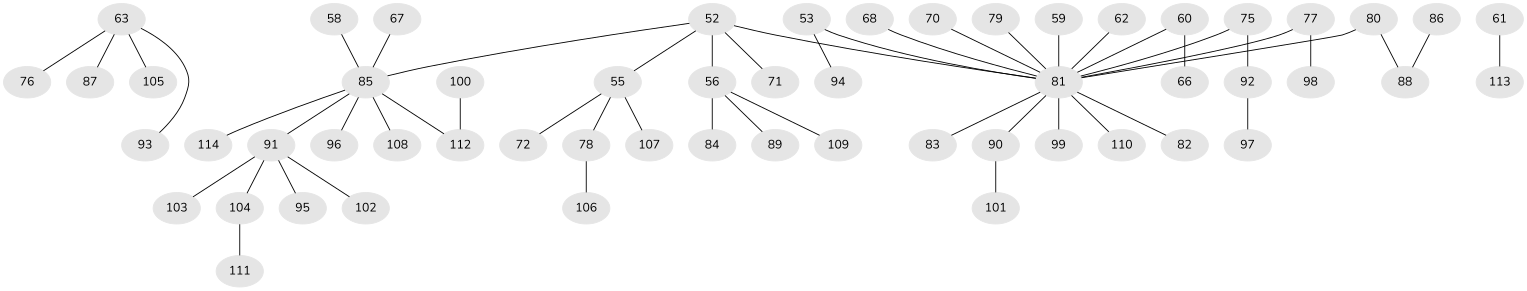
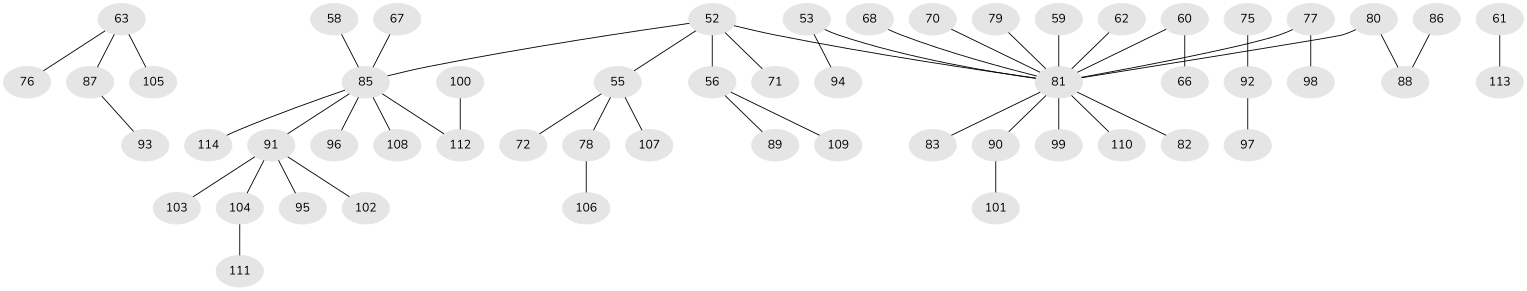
(1156, 55) -> none
(188, 74) -> (118, 114)
(712, 145) -> none
